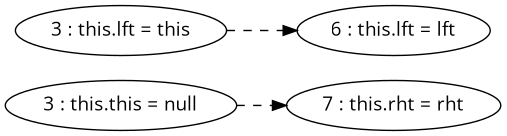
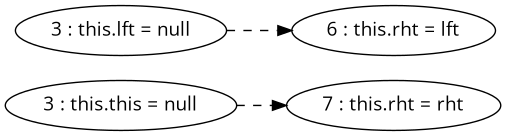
(121, 31) -> (121, 31)
(394, 31) -> (394, 31)
